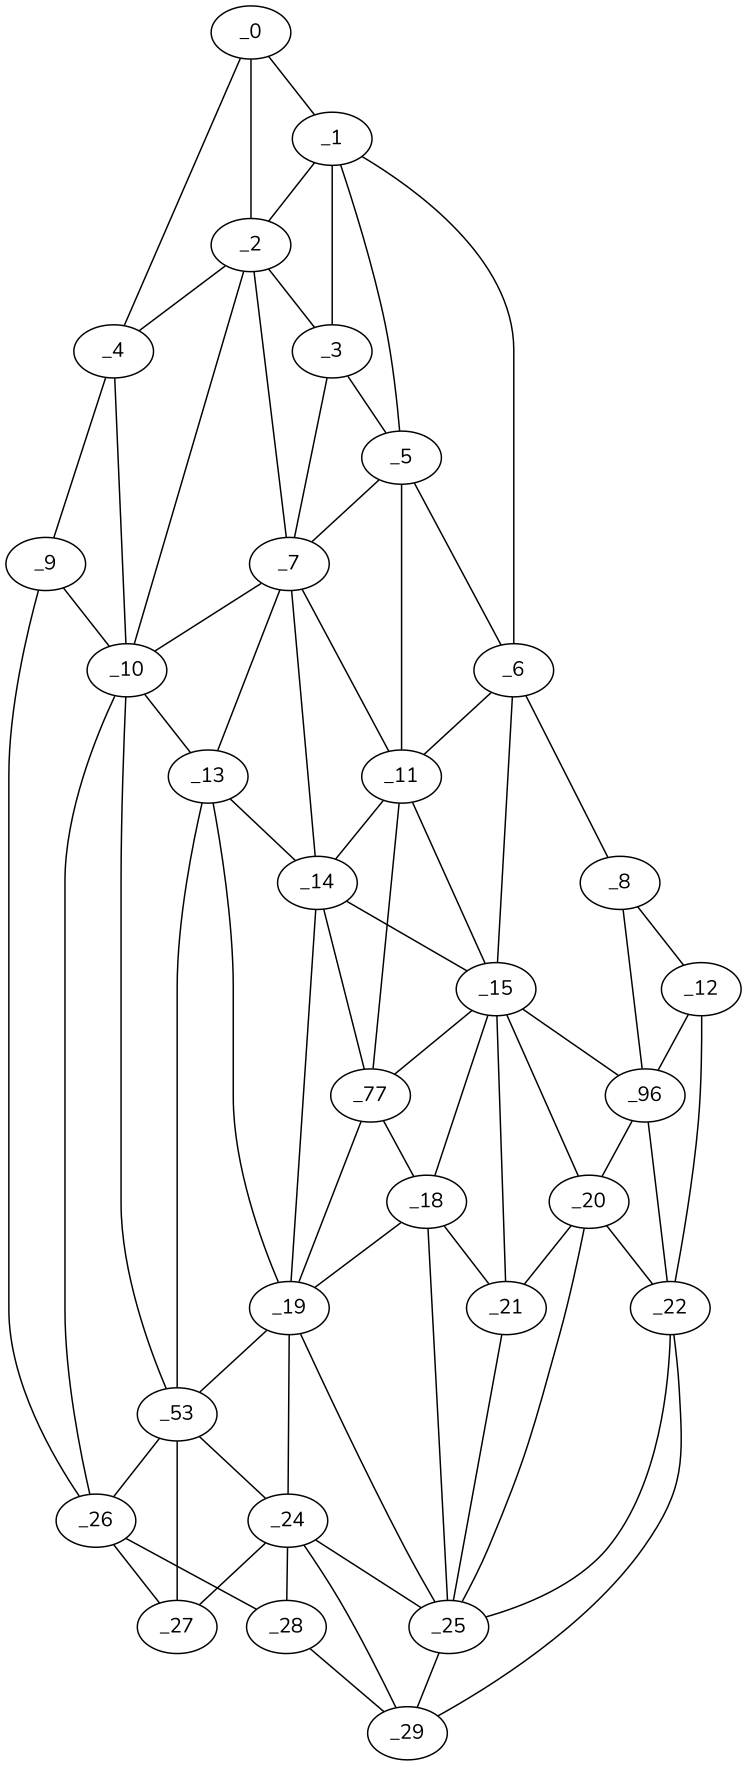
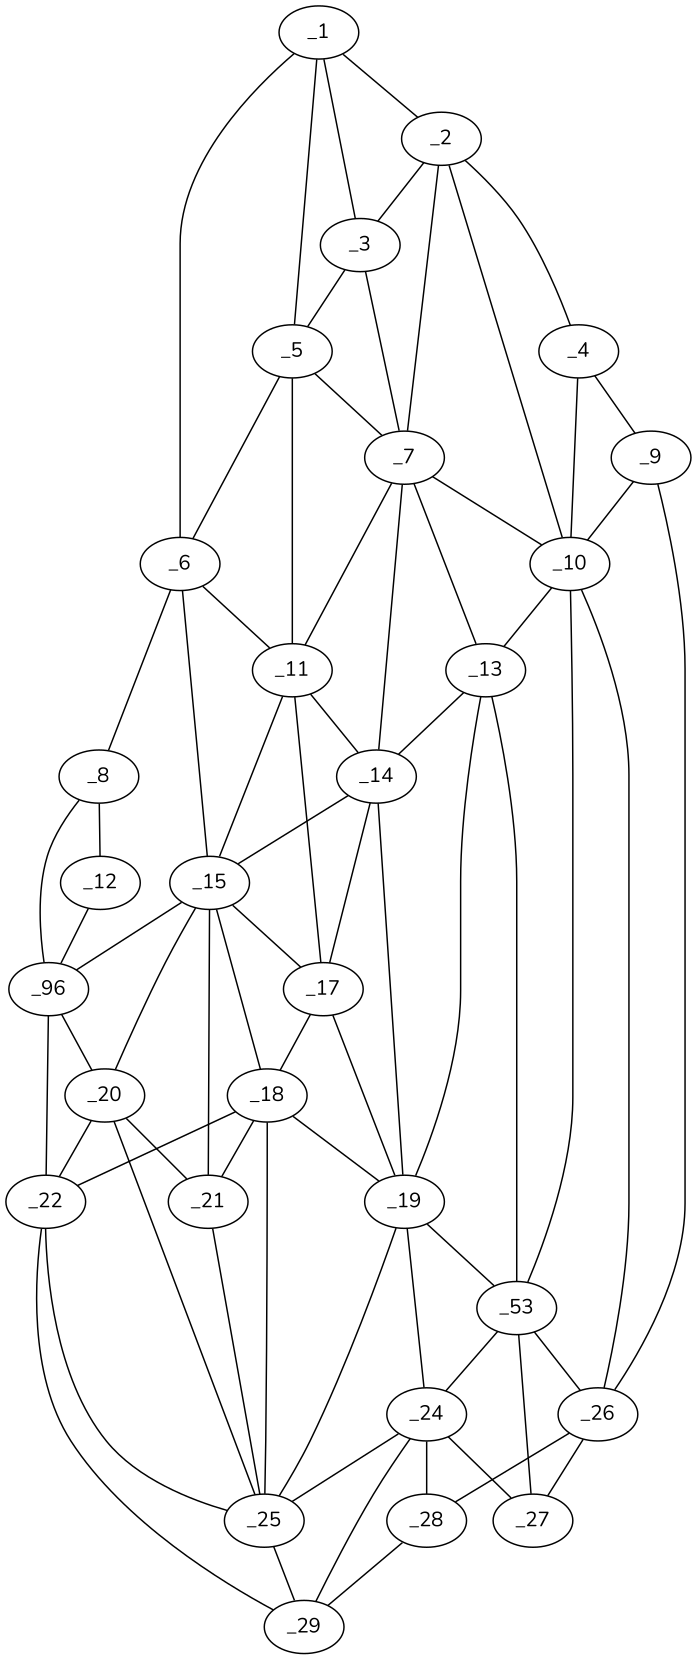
(251, 32) -> none
(371, 1095) -> (323, 989)
(696, 1149) -> (168, 1143)
